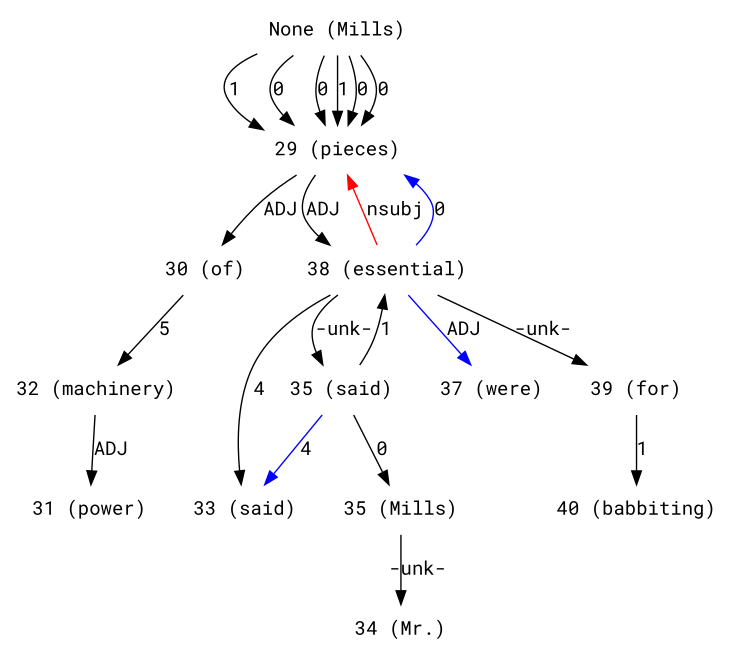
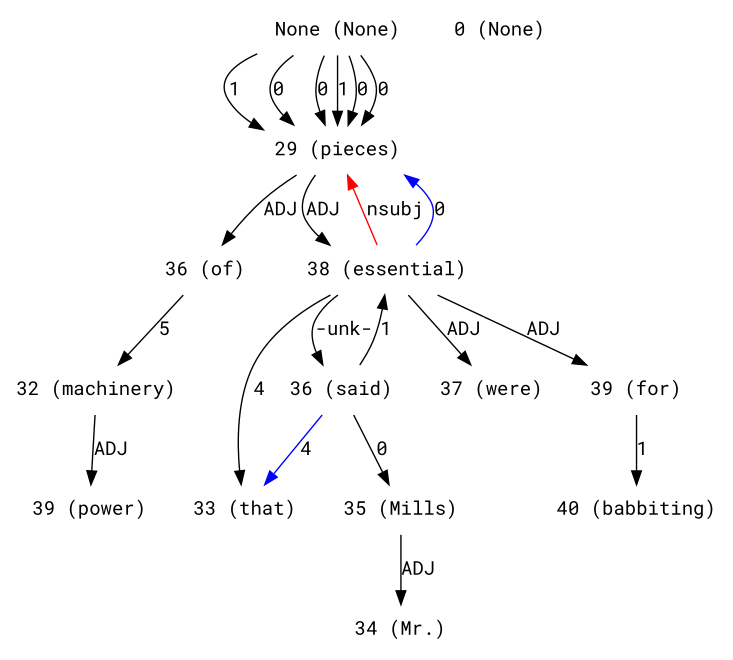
(338, 30) -> (338, 30)
none -> (500, 30)
(205, 270) -> (205, 270)
(435, 325) -> (435, 325)
(544, 330) -> (544, 330)
(342, 390) -> (342, 390)
(90, 510) -> (90, 510)
(245, 510) -> (245, 510)
(418, 570) -> (418, 570)
